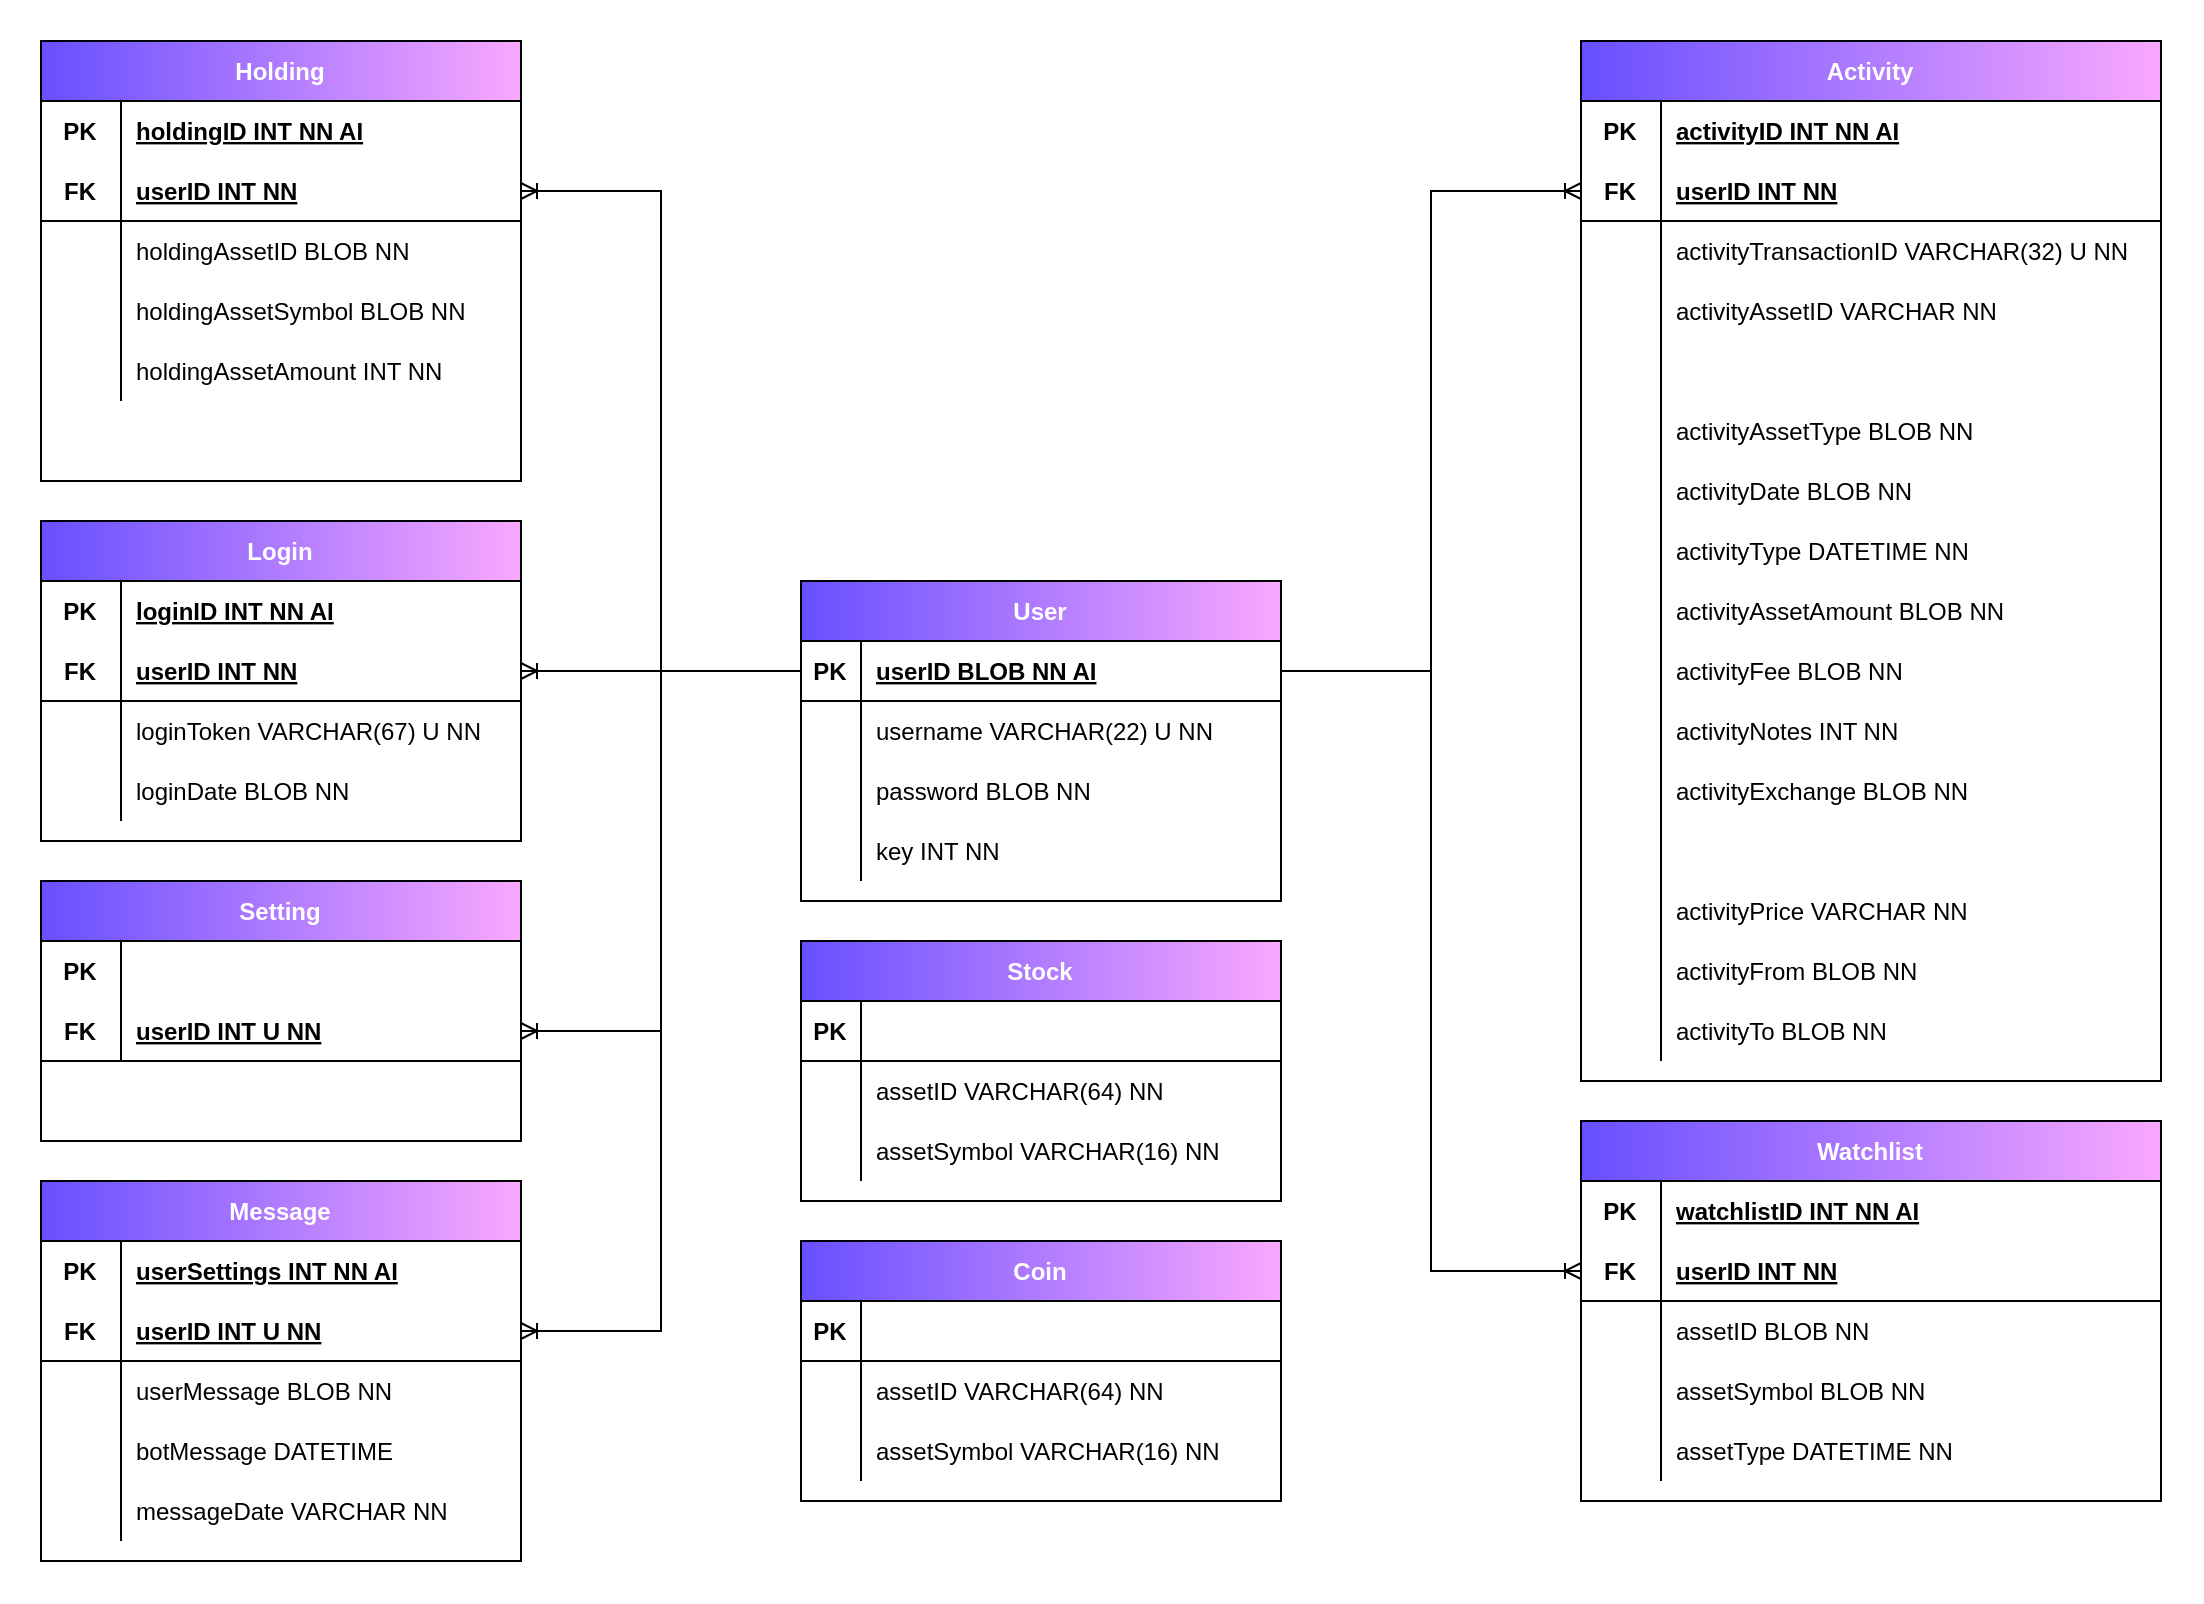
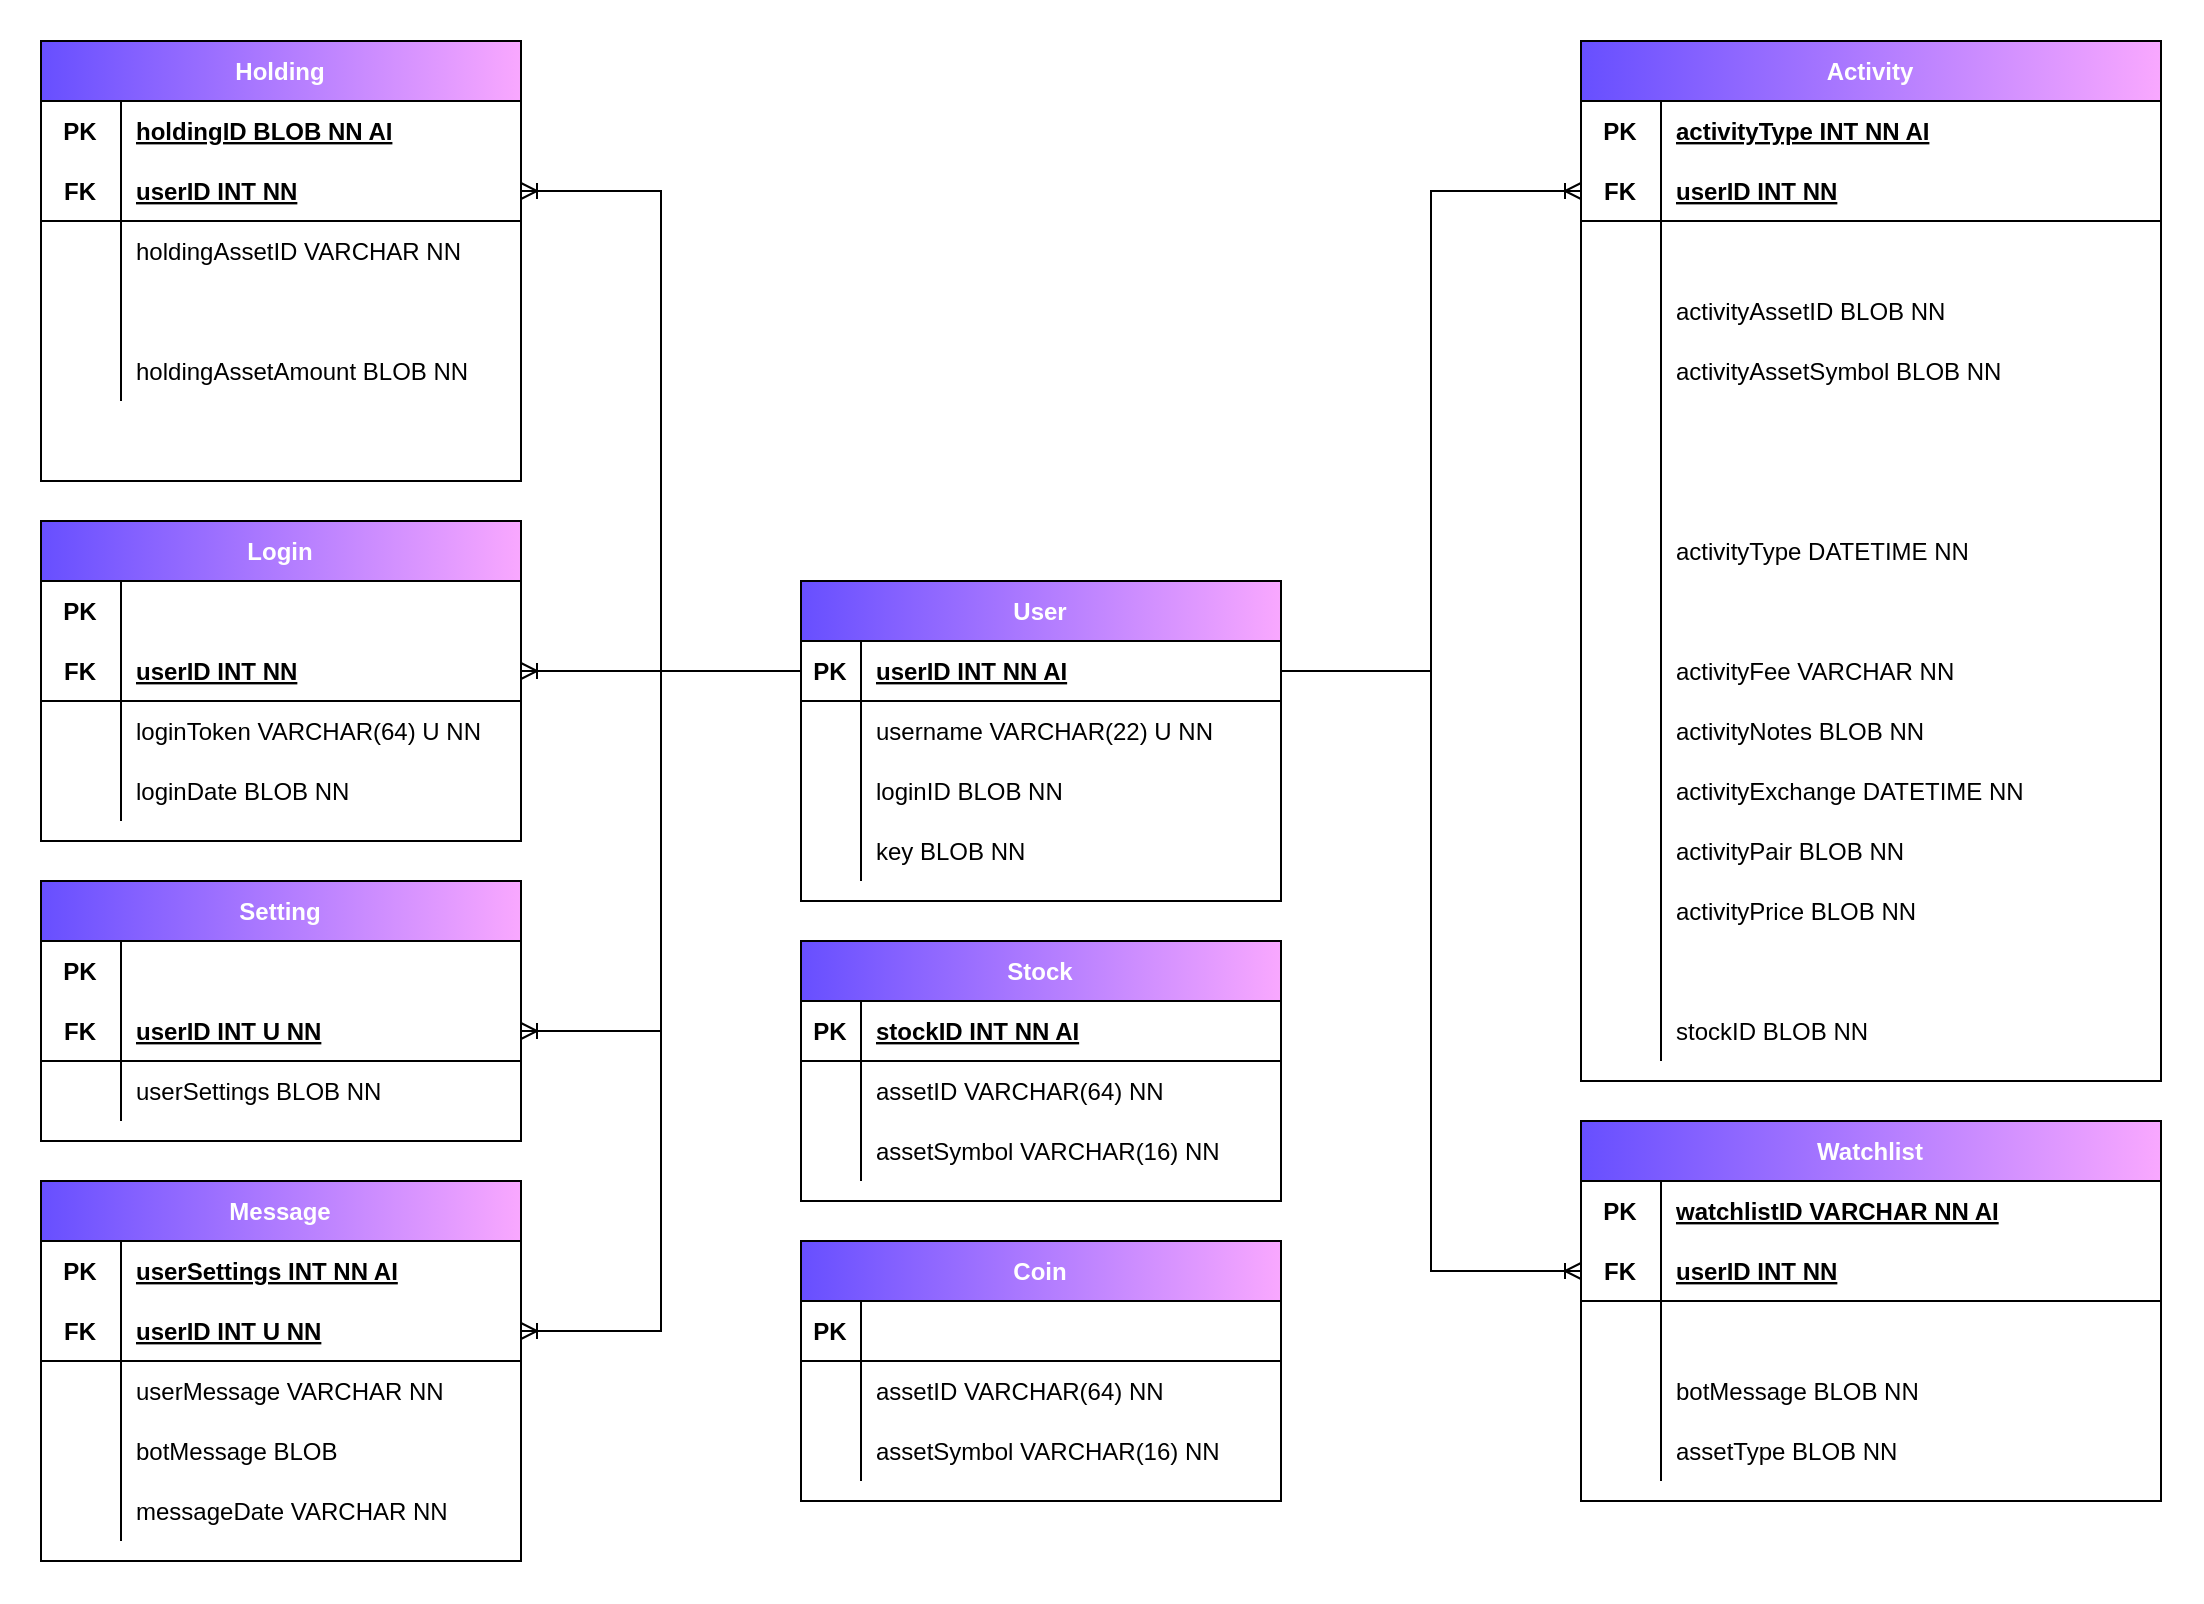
(248, 132) -> (255, 132)
(1795, 132) -> (1808, 132)
(1911, 251) -> none
(271, 252) -> (292, 252)
(321, 311) -> none
(1838, 312) -> (1818, 312)
none -> (1911, 371)
(292, 372) -> (298, 372)
(1911, 431) -> none
(1911, 491) -> none
(321, 611) -> none
(1911, 611) -> none
(981, 672) -> (974, 672)
(1791, 672) -> (1811, 672)
(302, 732) -> (302, 732)
(1798, 732) -> (1805, 732)
(977, 792) -> (964, 792)
(1825, 792) -> (1852, 792)
none -> (1911, 851)
(937, 852) -> (944, 852)
(1822, 912) -> (1802, 912)
(1911, 971) -> none
none -> (1071, 1031)
(1784, 1032) -> (1771, 1032)
none -> (321, 1091)
(1802, 1212) -> (1828, 1212)
(1911, 1331) -> none
(261, 1392) -> (281, 1392)
(1794, 1392) -> (1791, 1392)
(261, 1452) -> (234, 1452)
(1811, 1452) -> (1784, 1452)
